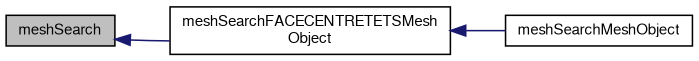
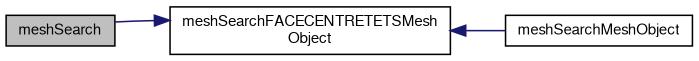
(150, 41) -> (135, 21)
